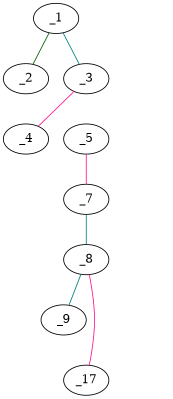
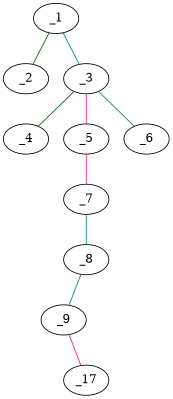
(56, 109) -> (56, 109)
none -> (86, 109)
none -> (147, 139)
(95, 320) -> (75, 350)
